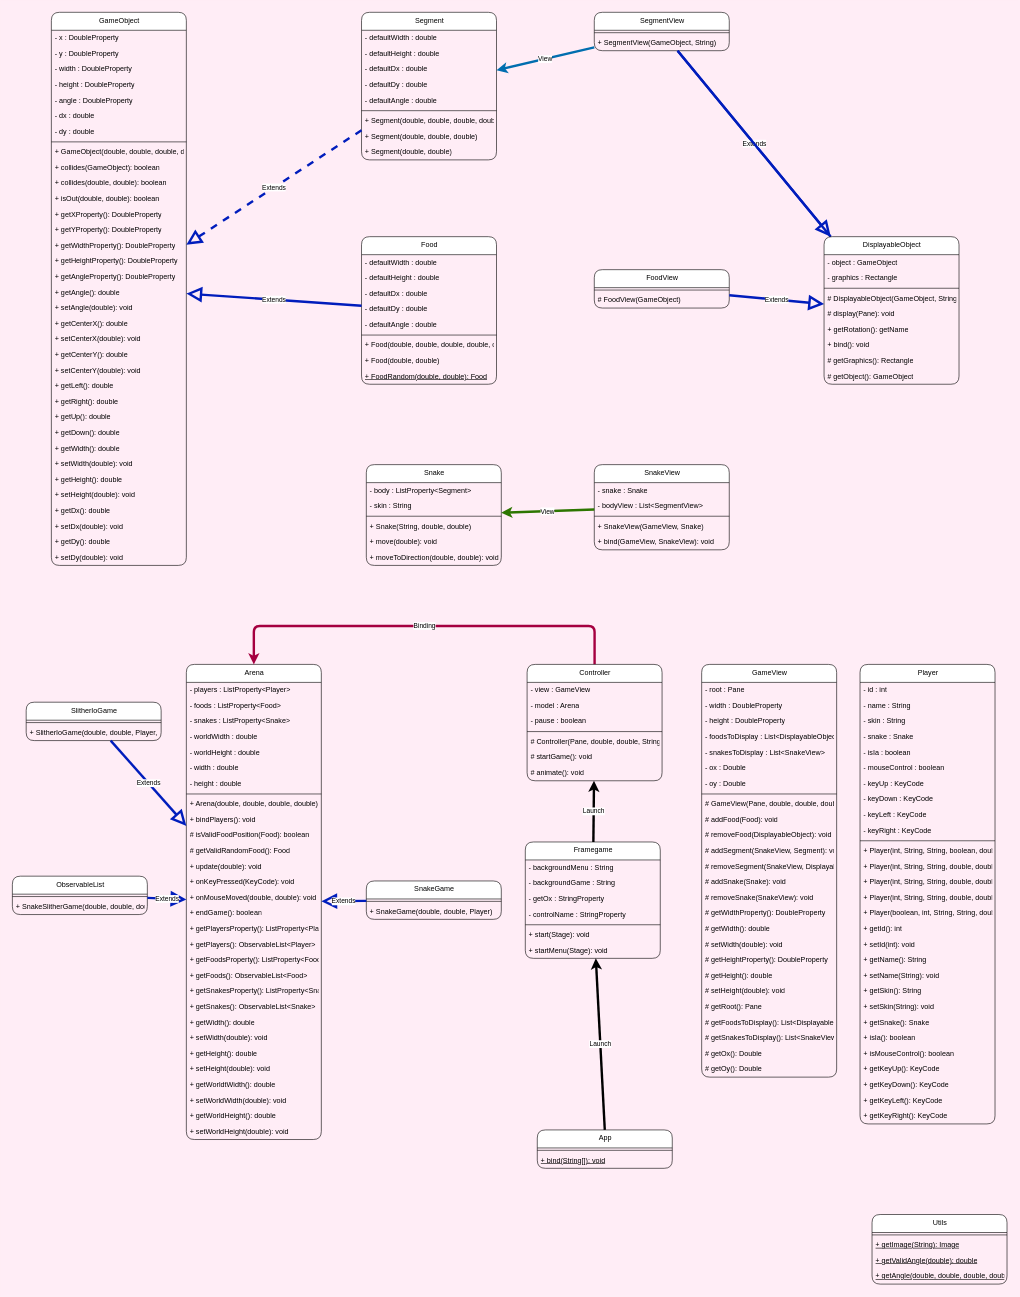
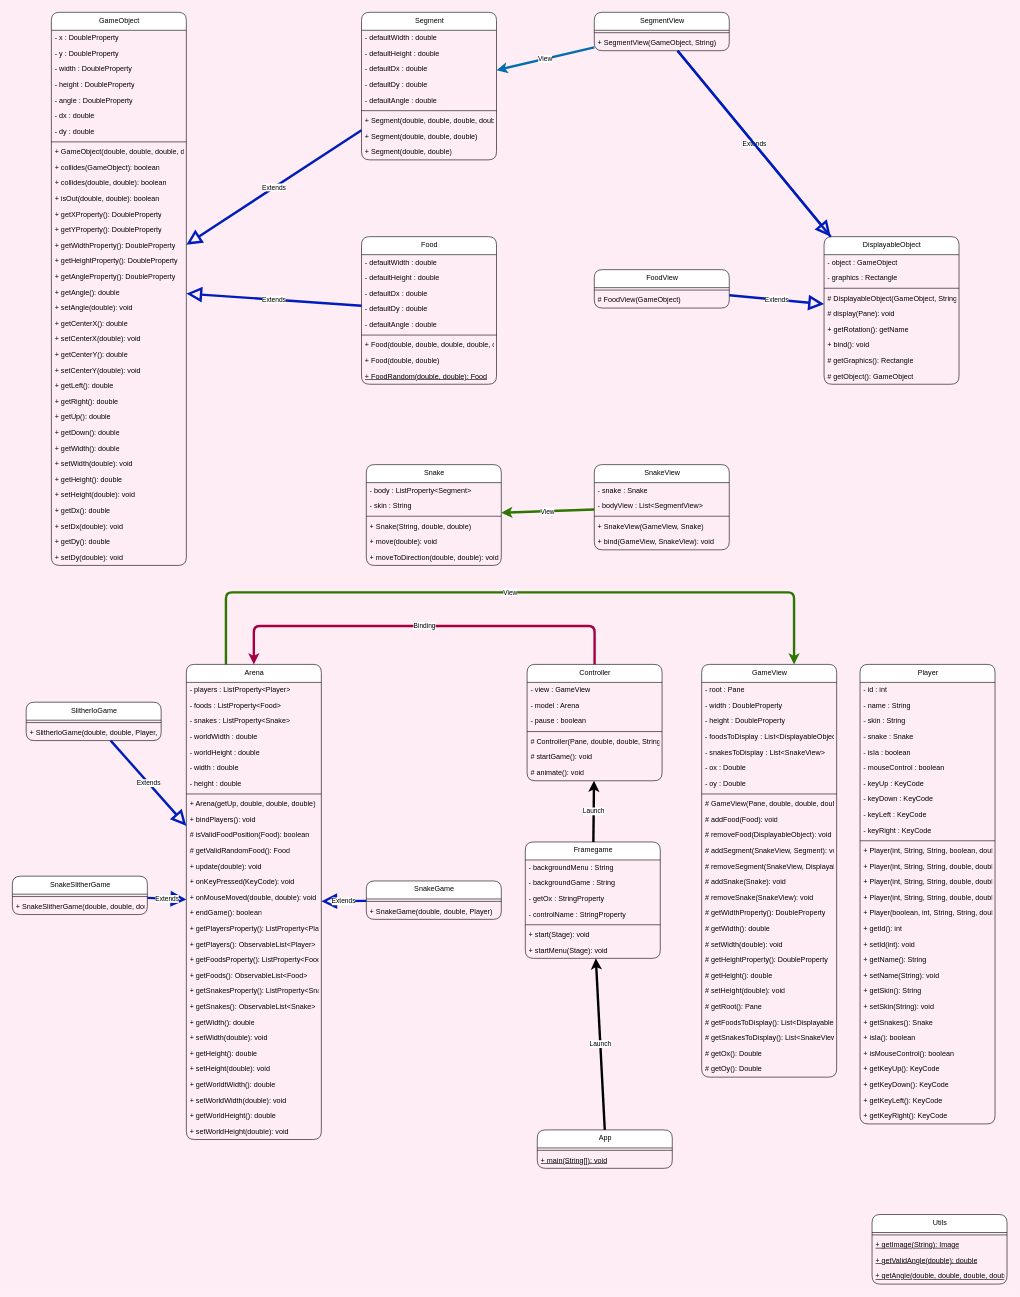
(318, 159) -> (318, 159)
none -> (506, 593)
(258, 804) -> (257, 804)
(80, 885) -> (80, 885)
(899, 1023) -> (901, 1023)
(580, 1161) -> (580, 1161)
